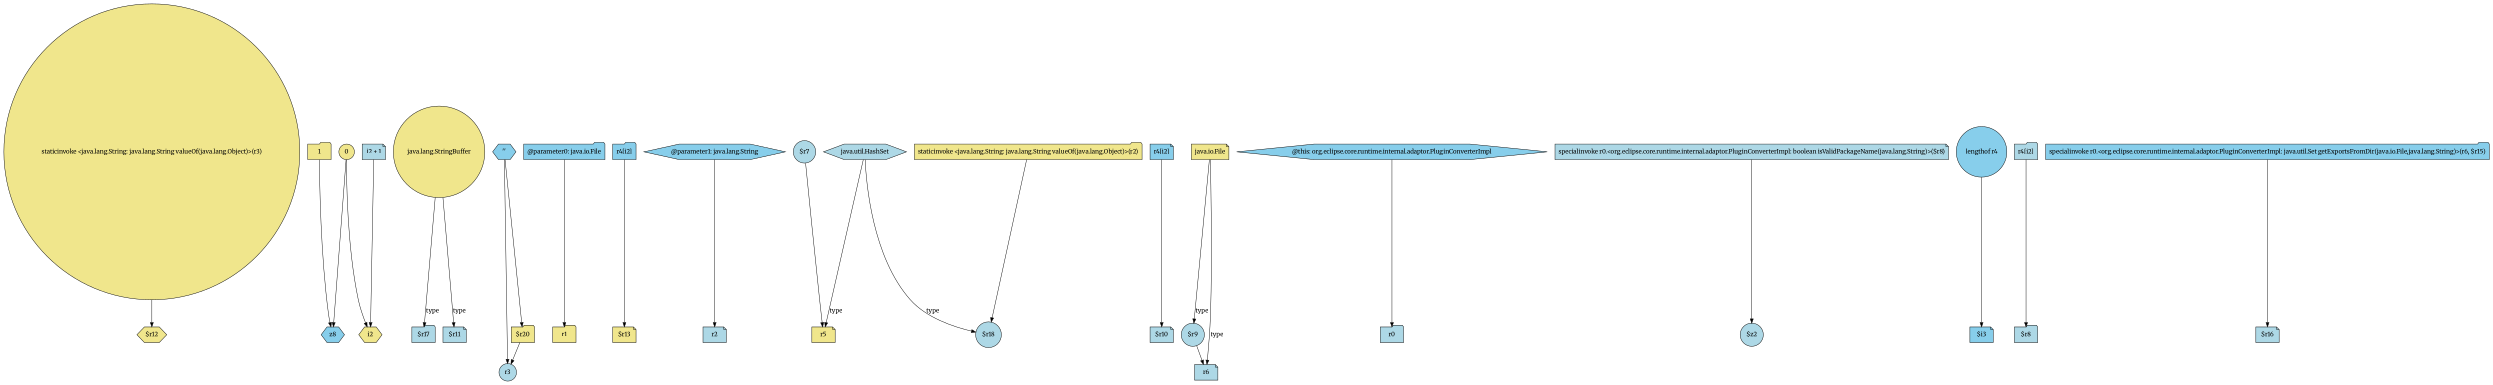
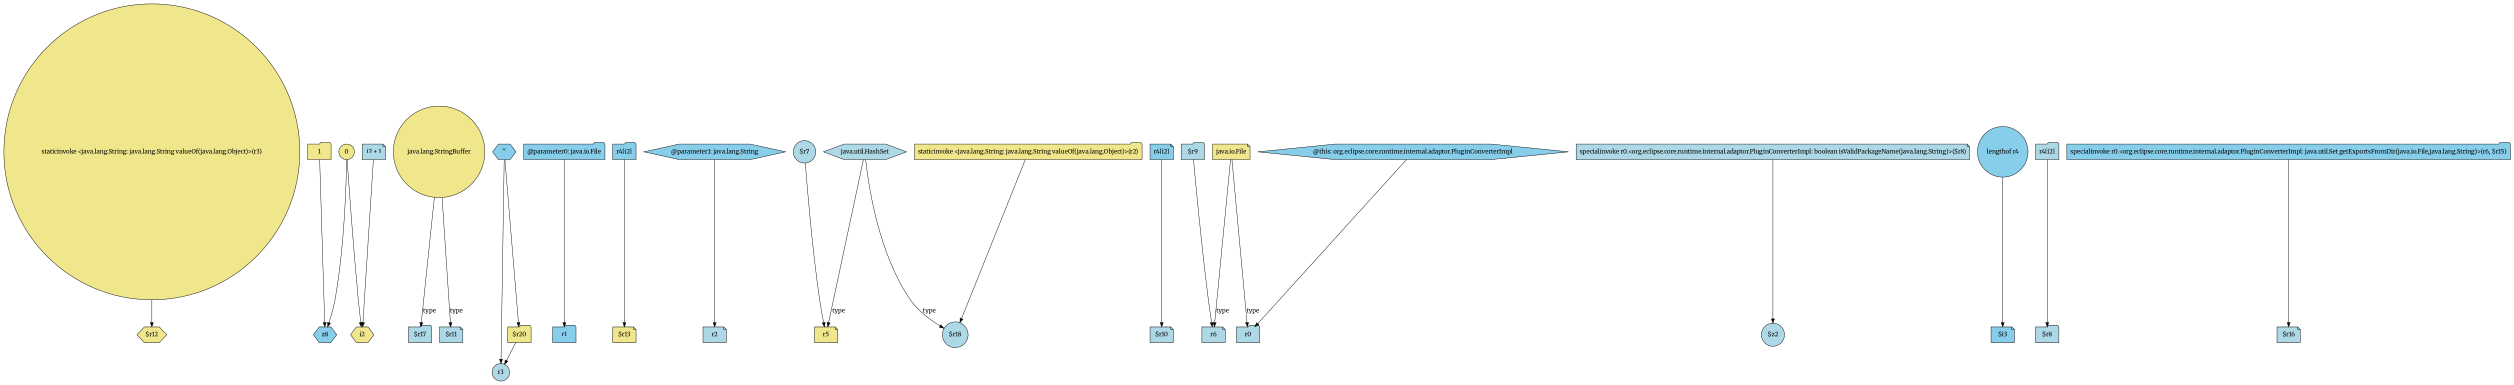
(1202, 239) -> (1239, 241)
(564, 335) -> (564, 335)
(1193, 335) -> (1193, 152)
